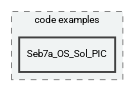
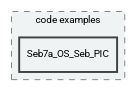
(67, 55) -> (68, 55)
